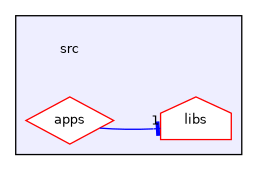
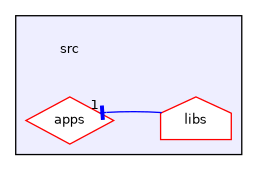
(127, 129) -> (134, 112)
